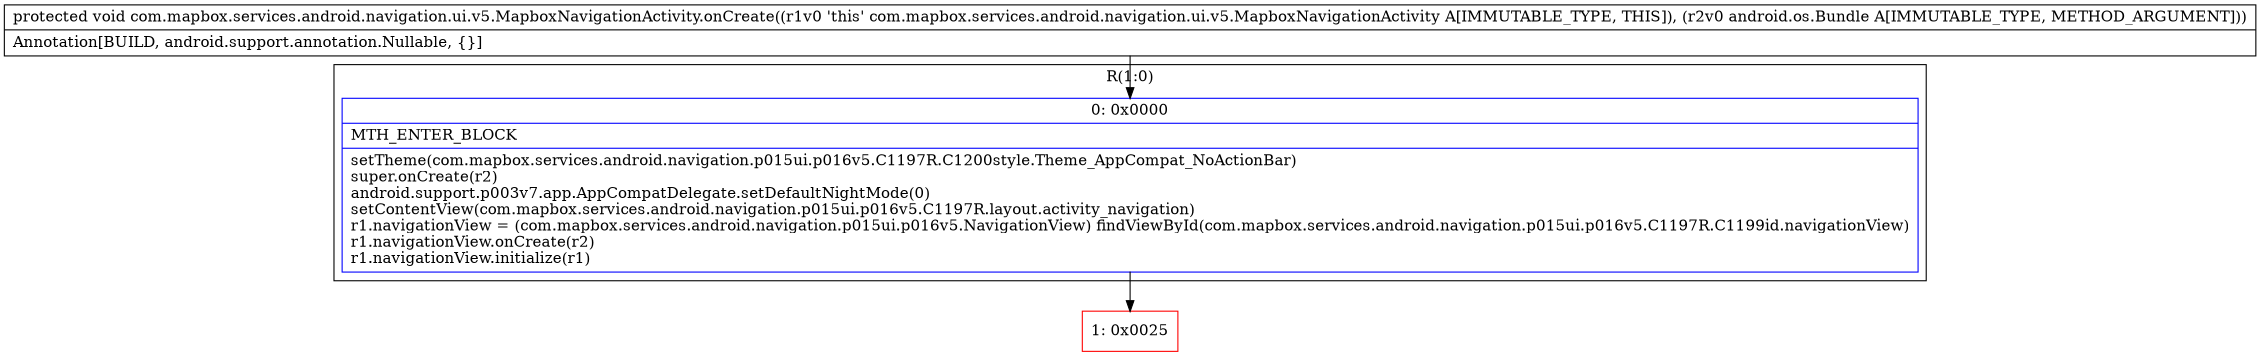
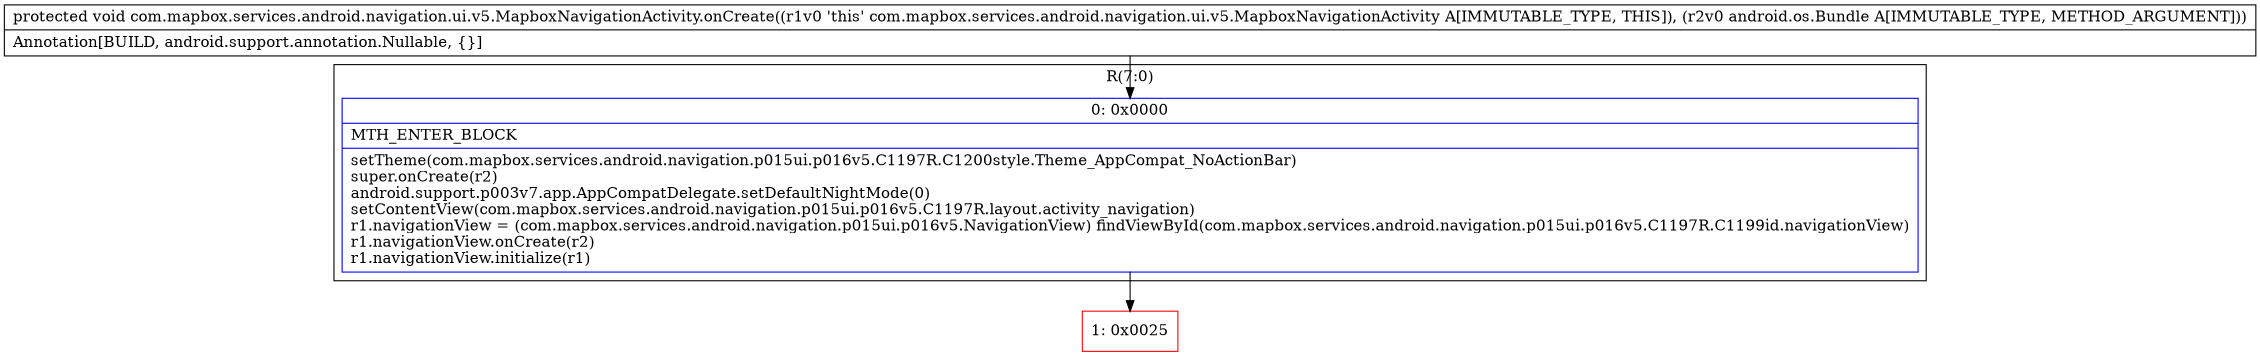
(1130, 77) -> (1130, 77)
